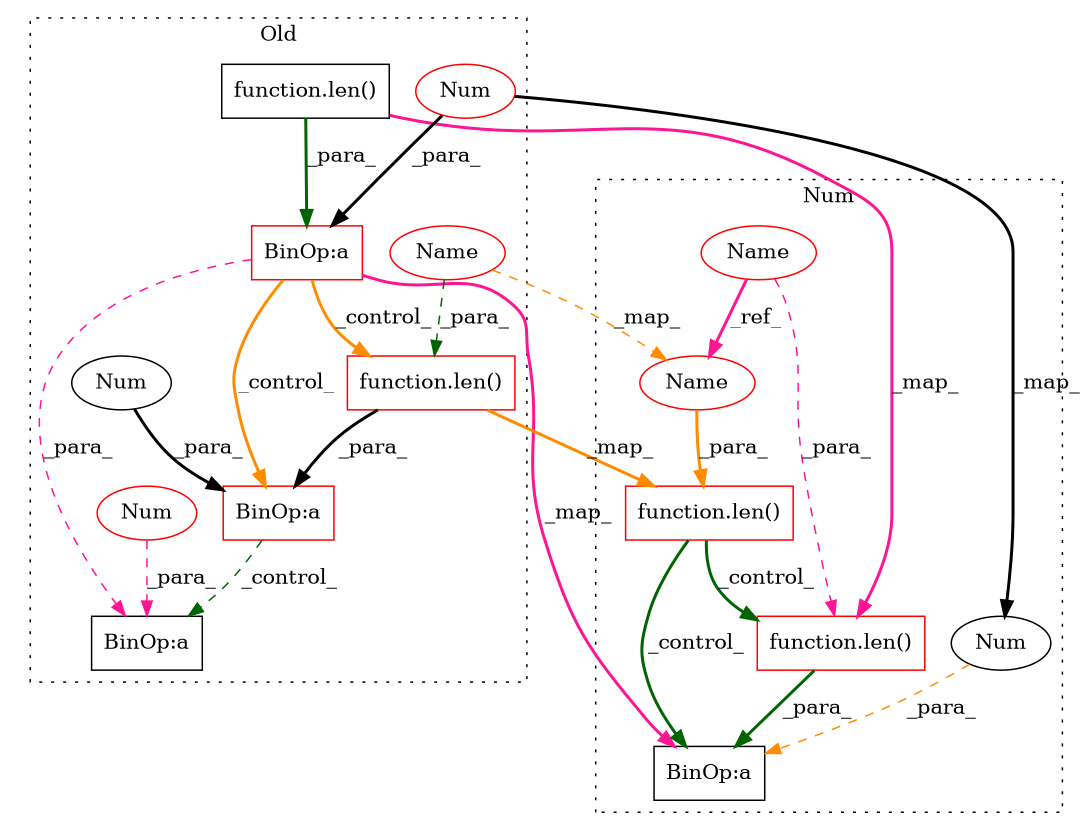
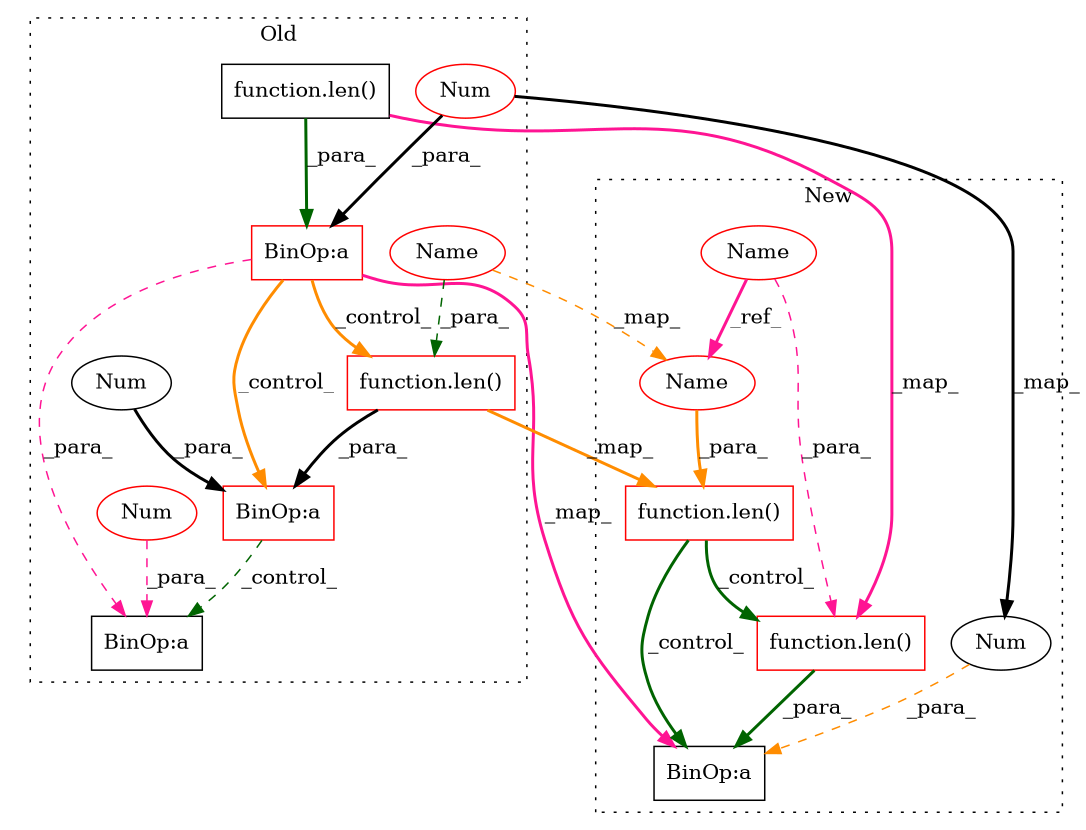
(829, 197) -> (829, 197)
